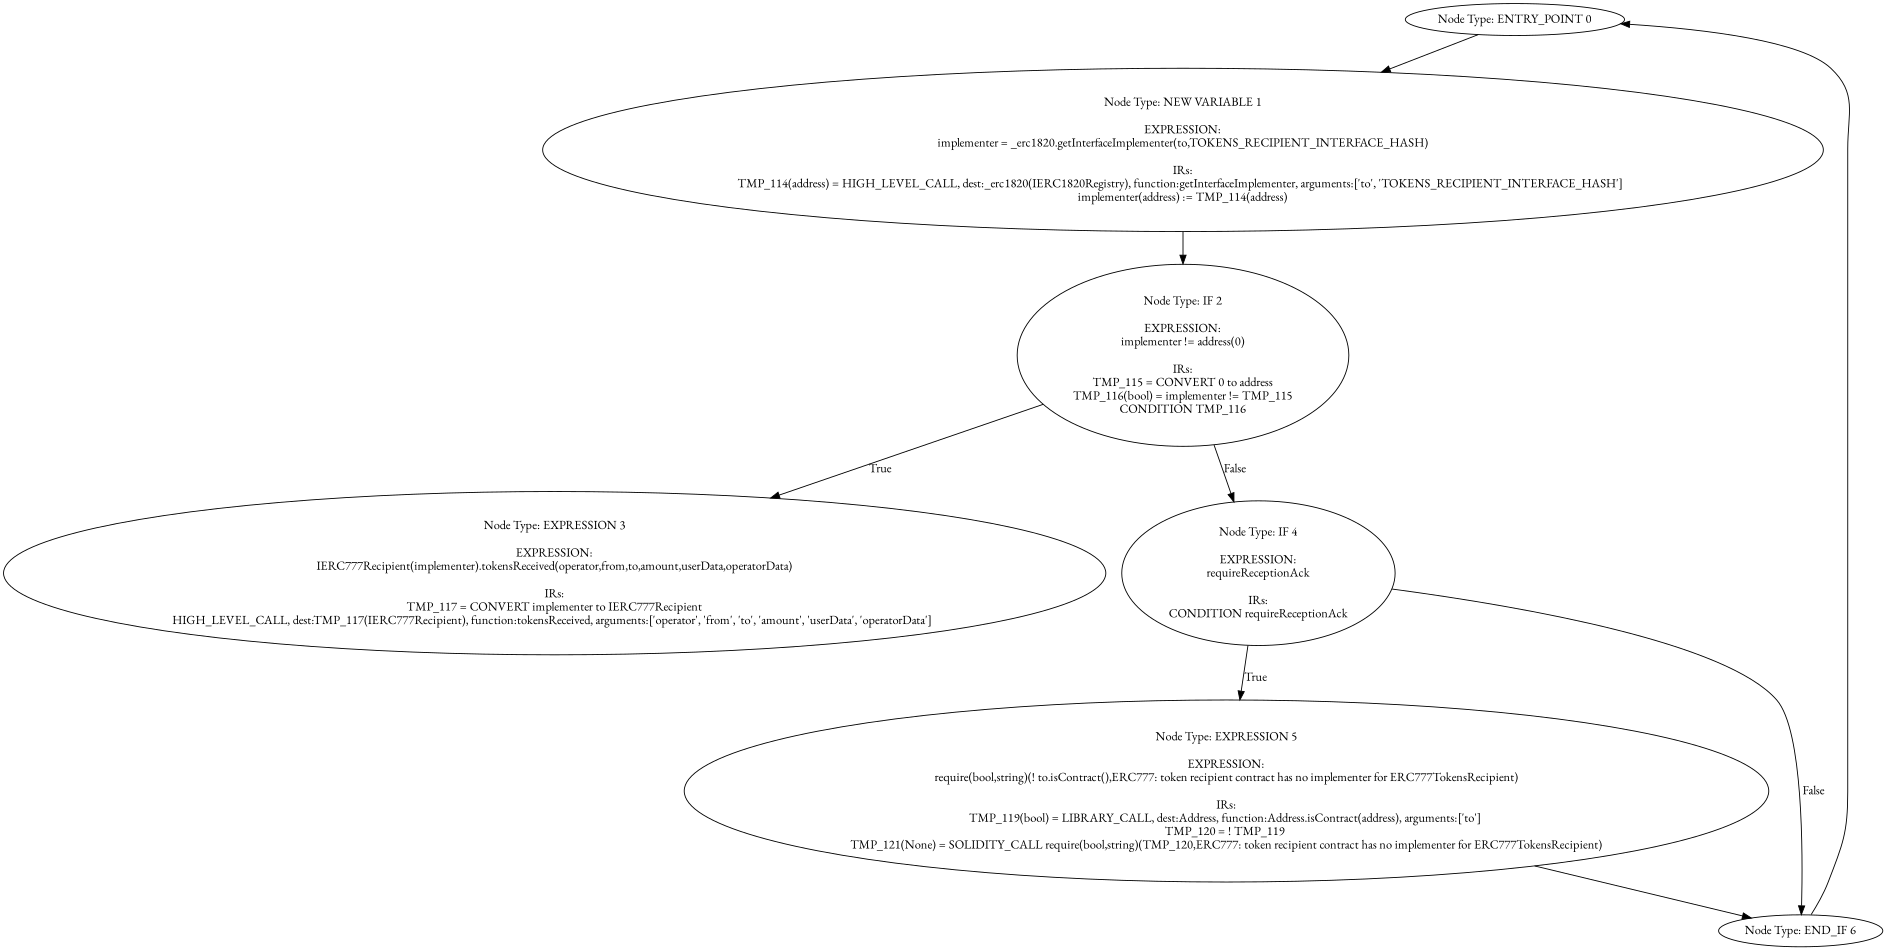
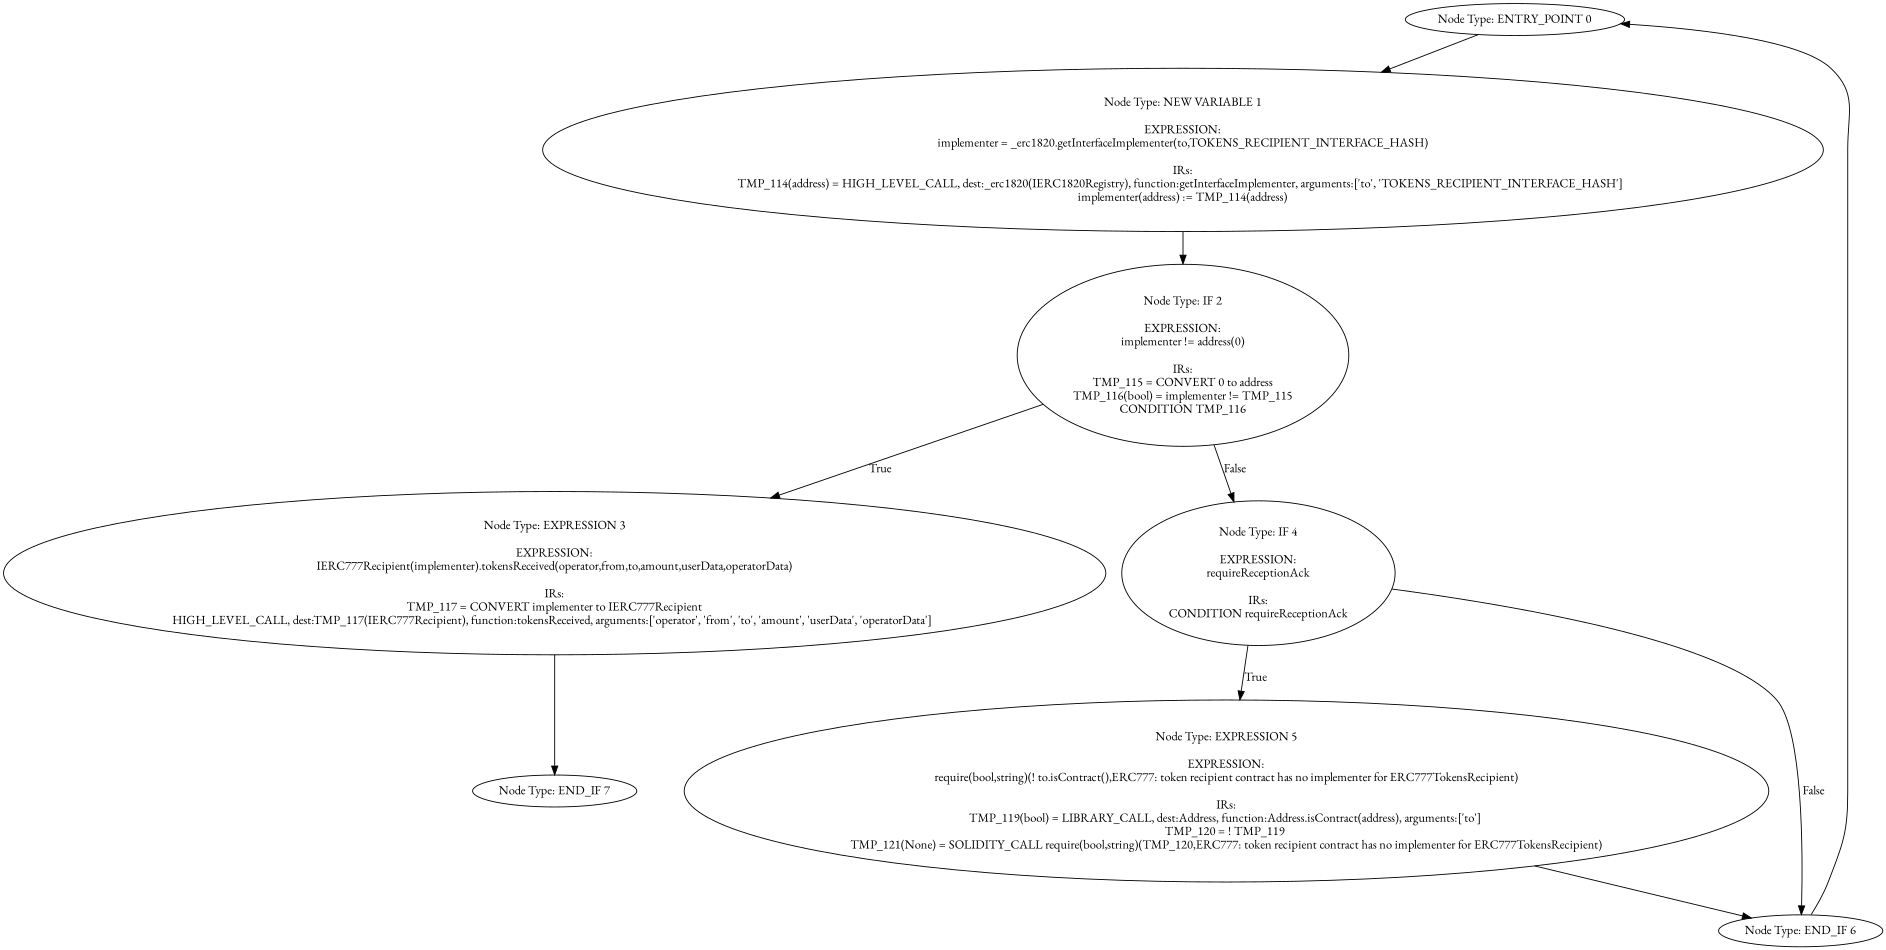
none -> (555, 791)
